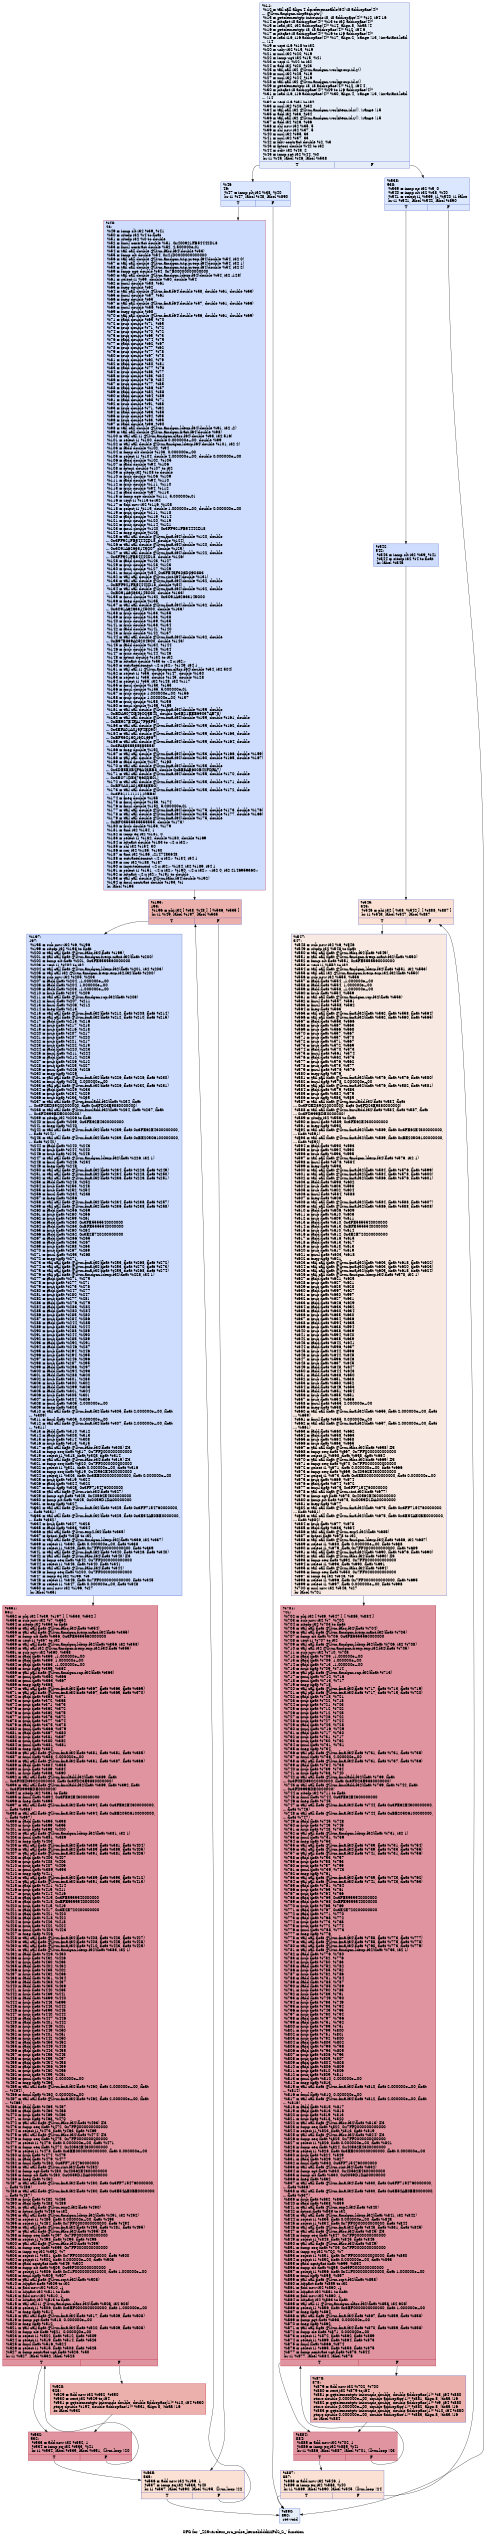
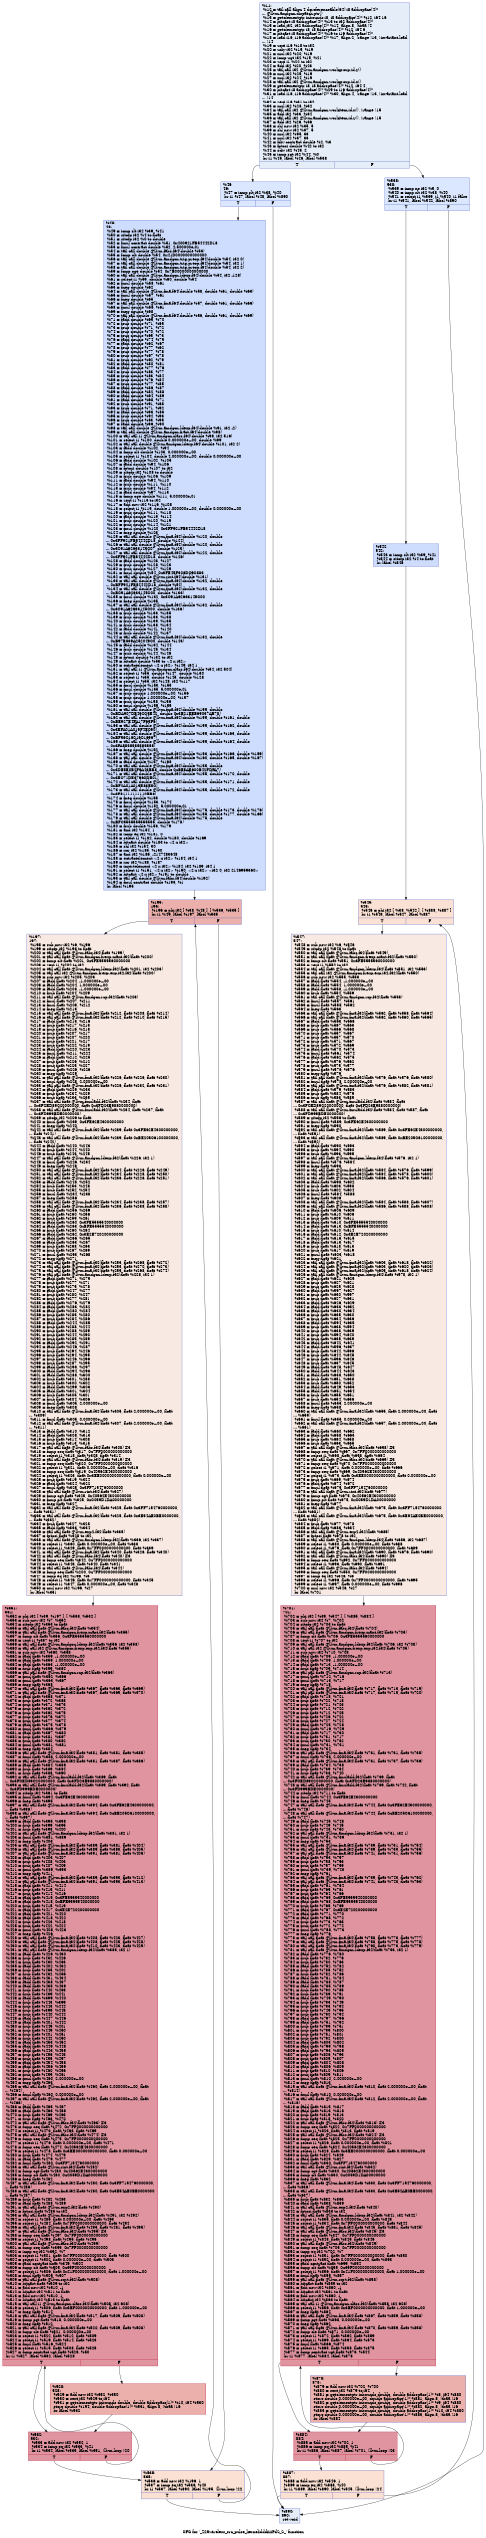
(185, 555) -> (185, 555)
(104, 1265) -> (104, 1265)
